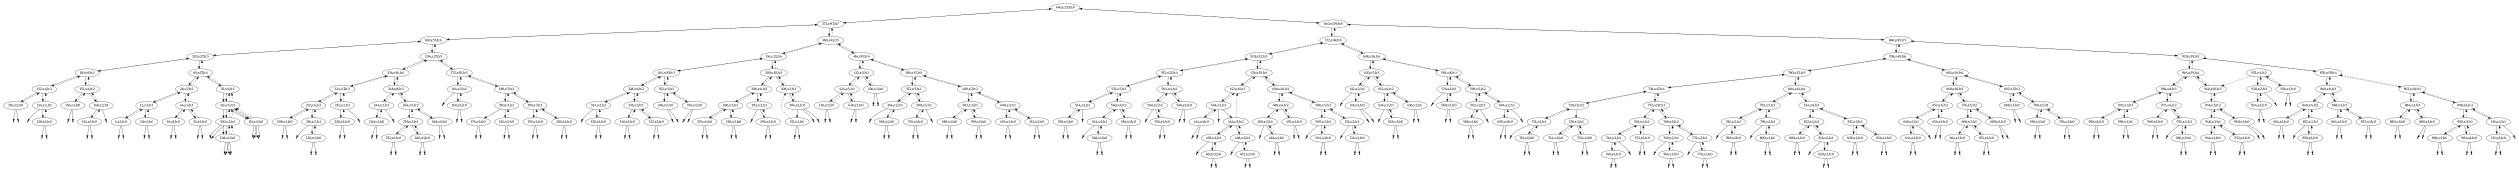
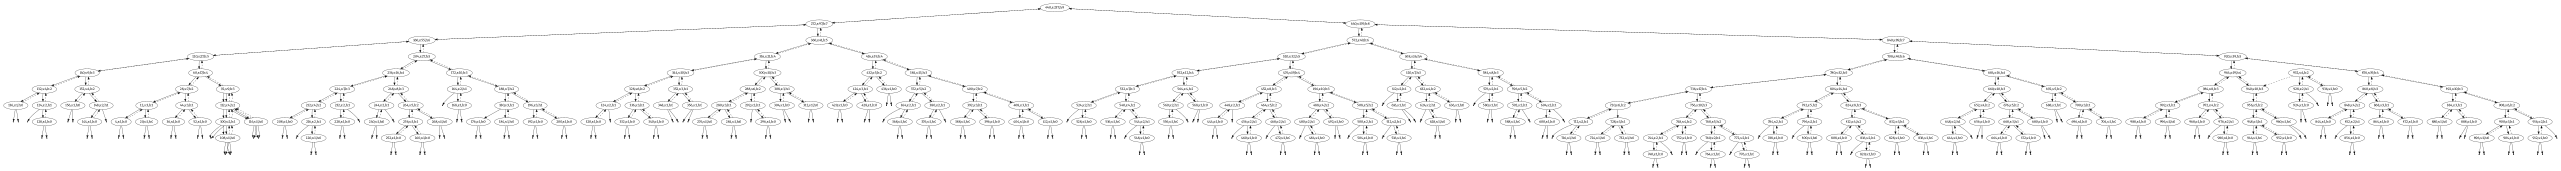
(2369, 81) -> (2411, 81)
(535, 105) -> (535, 105)
(797, 113) -> (794, 97)
(1226, 113) -> (1267, 96)
